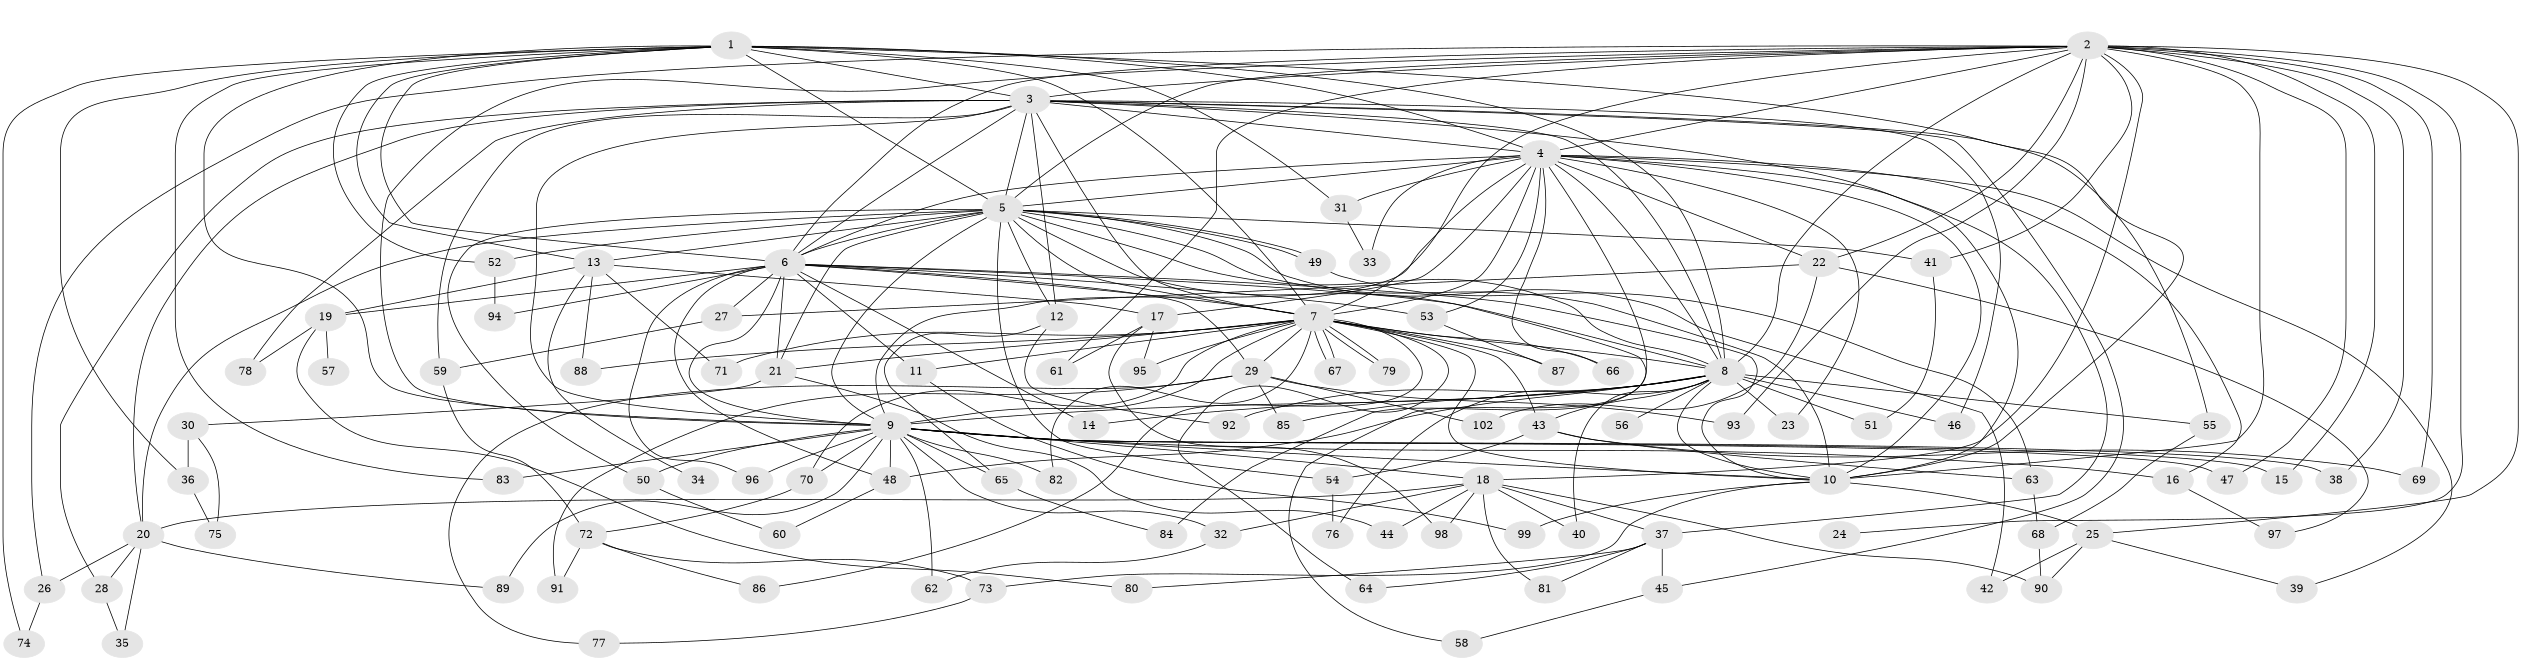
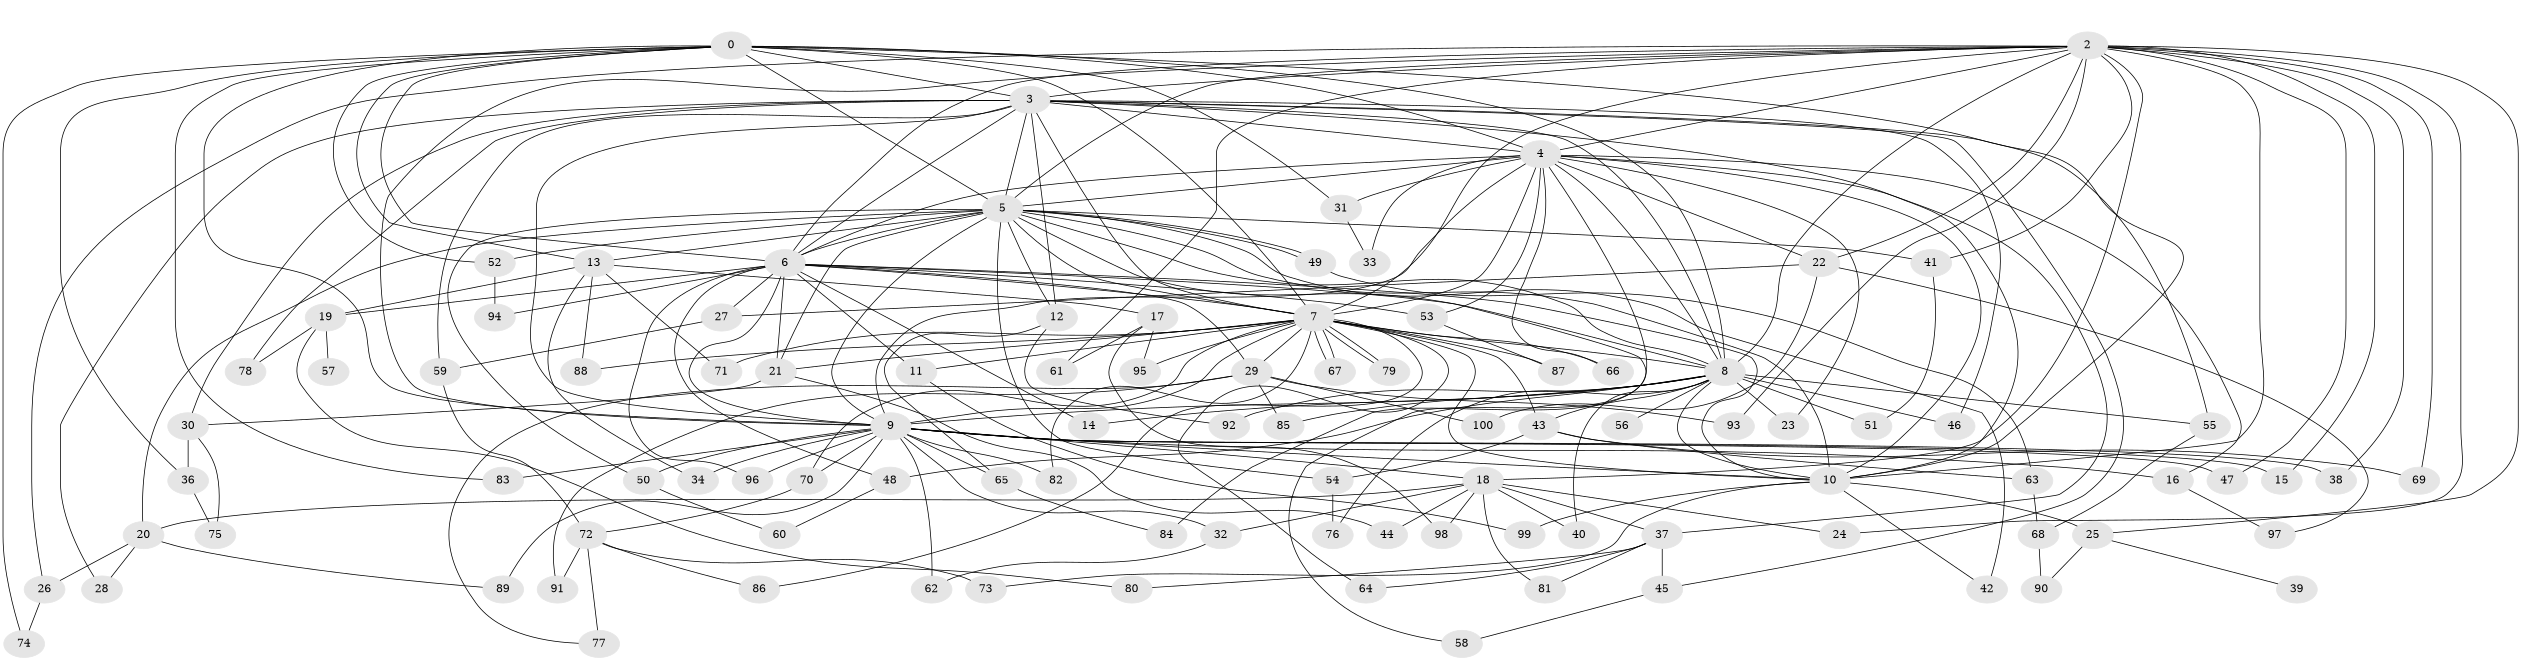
(731, 46) -> (731, 46)
(446, 129) -> (538, 123)
(2133, 250) -> none
(1426, 274) -> none
(1483, 426) -> (1483, 426)
(890, 454) -> (784, 450)
(1764, 539) -> (1653, 507)
(2046, 560) -> (1909, 535)
(797, 633) -> (593, 589)
(122, 644) -> none
